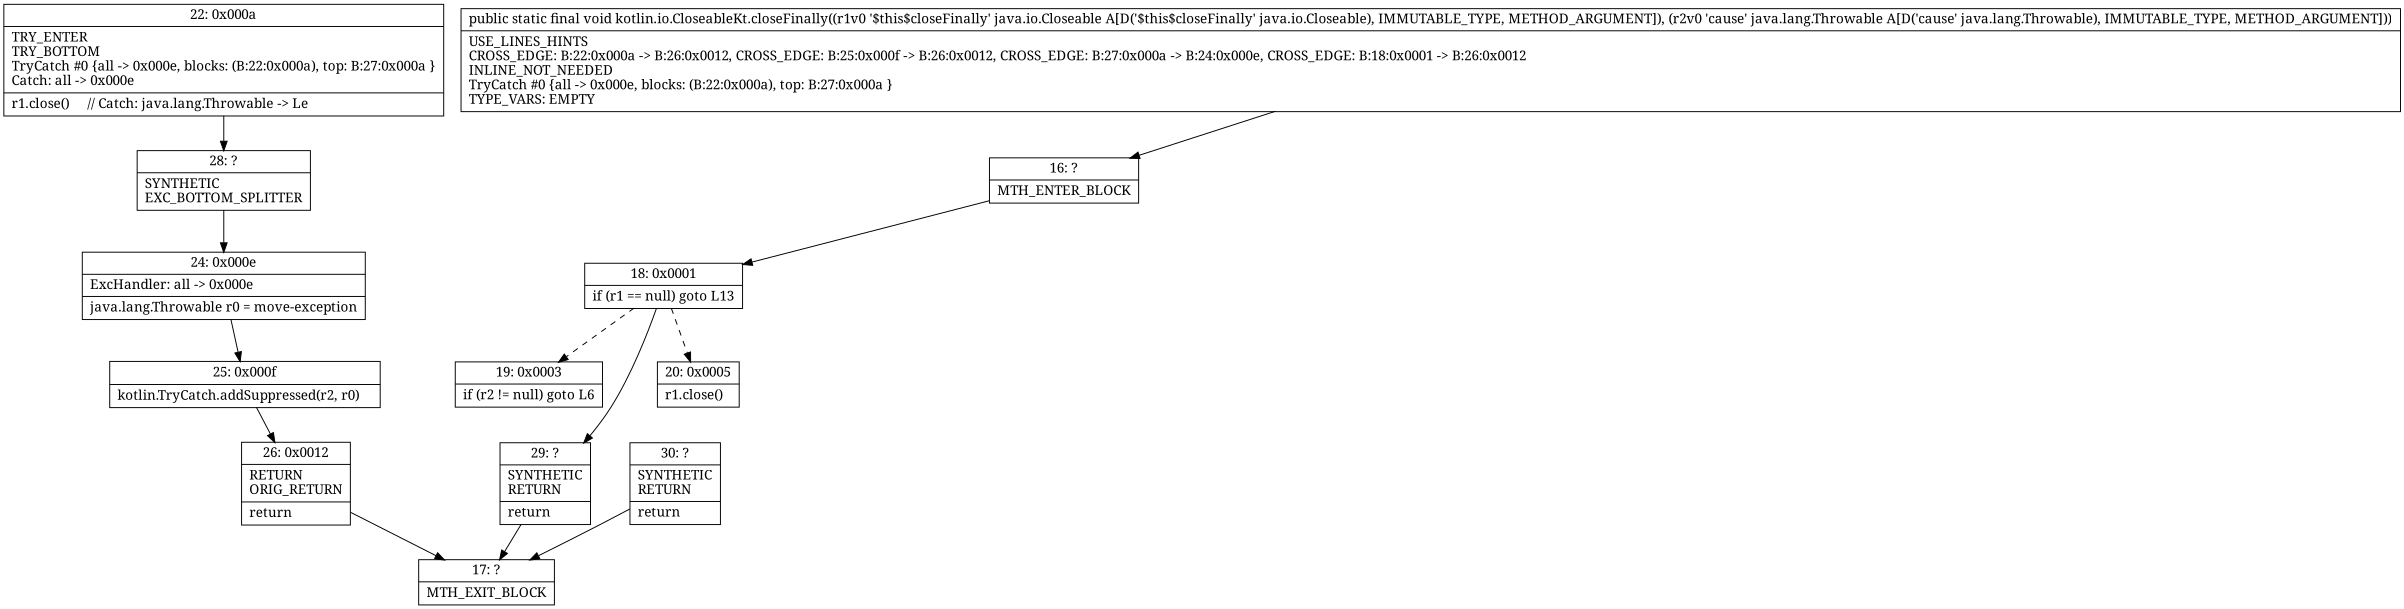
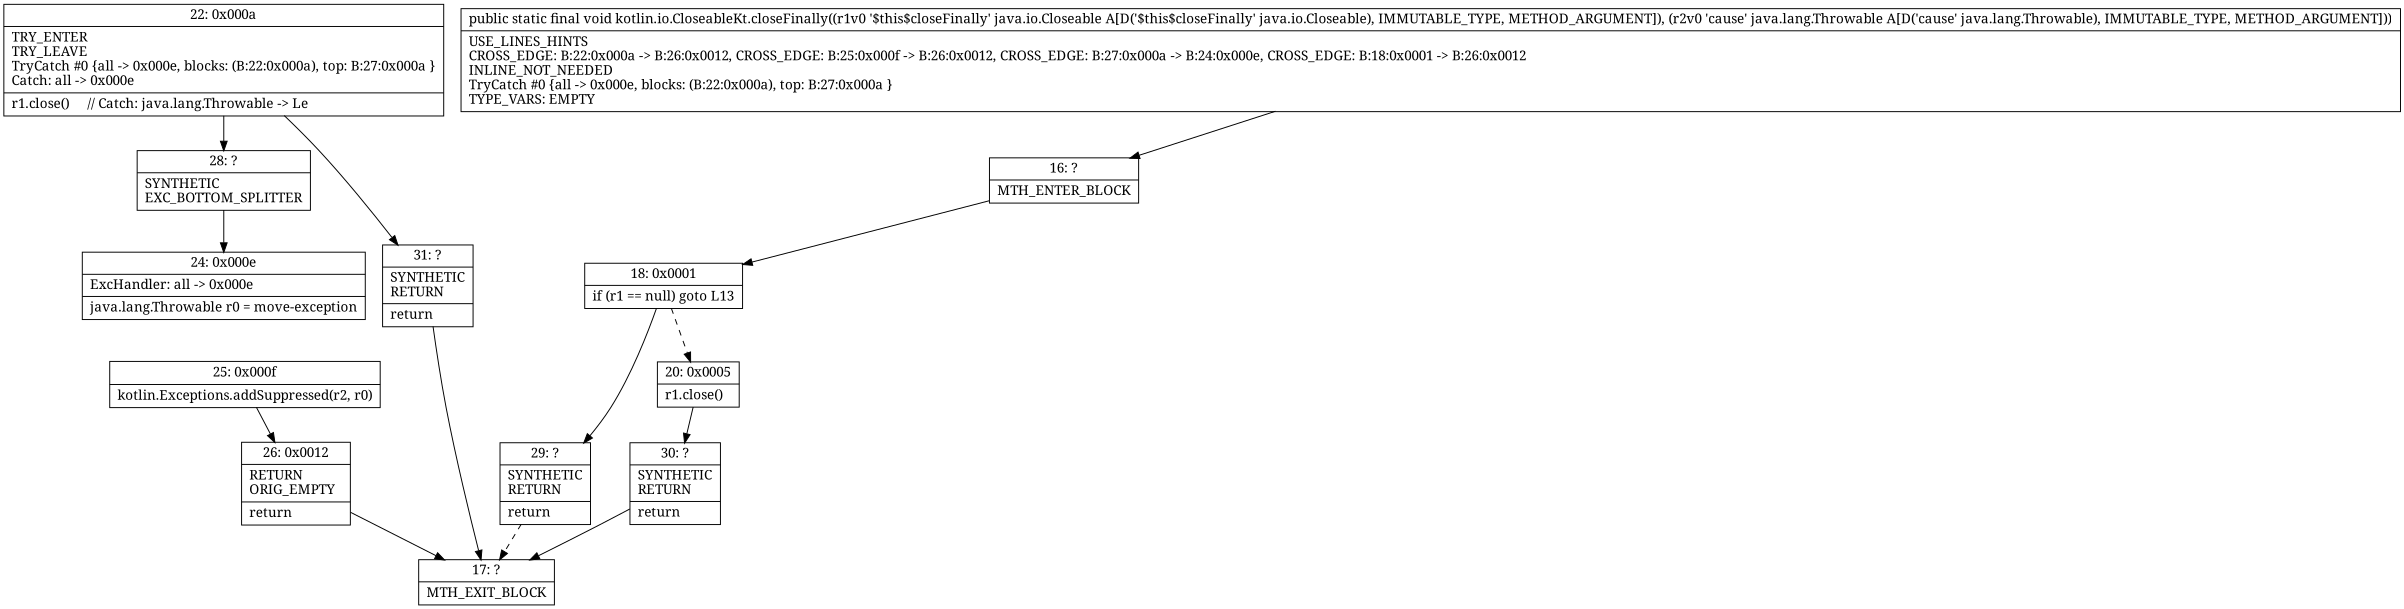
(56, 52) -> (50, 52)
none -> (428, 286)
(234, 336) -> none
(529, 385) -> none
(239, 396) -> (245, 396)
none -> (690, 420)
(296, 490) -> (293, 490)
(513, 538) -> (513, 538)
